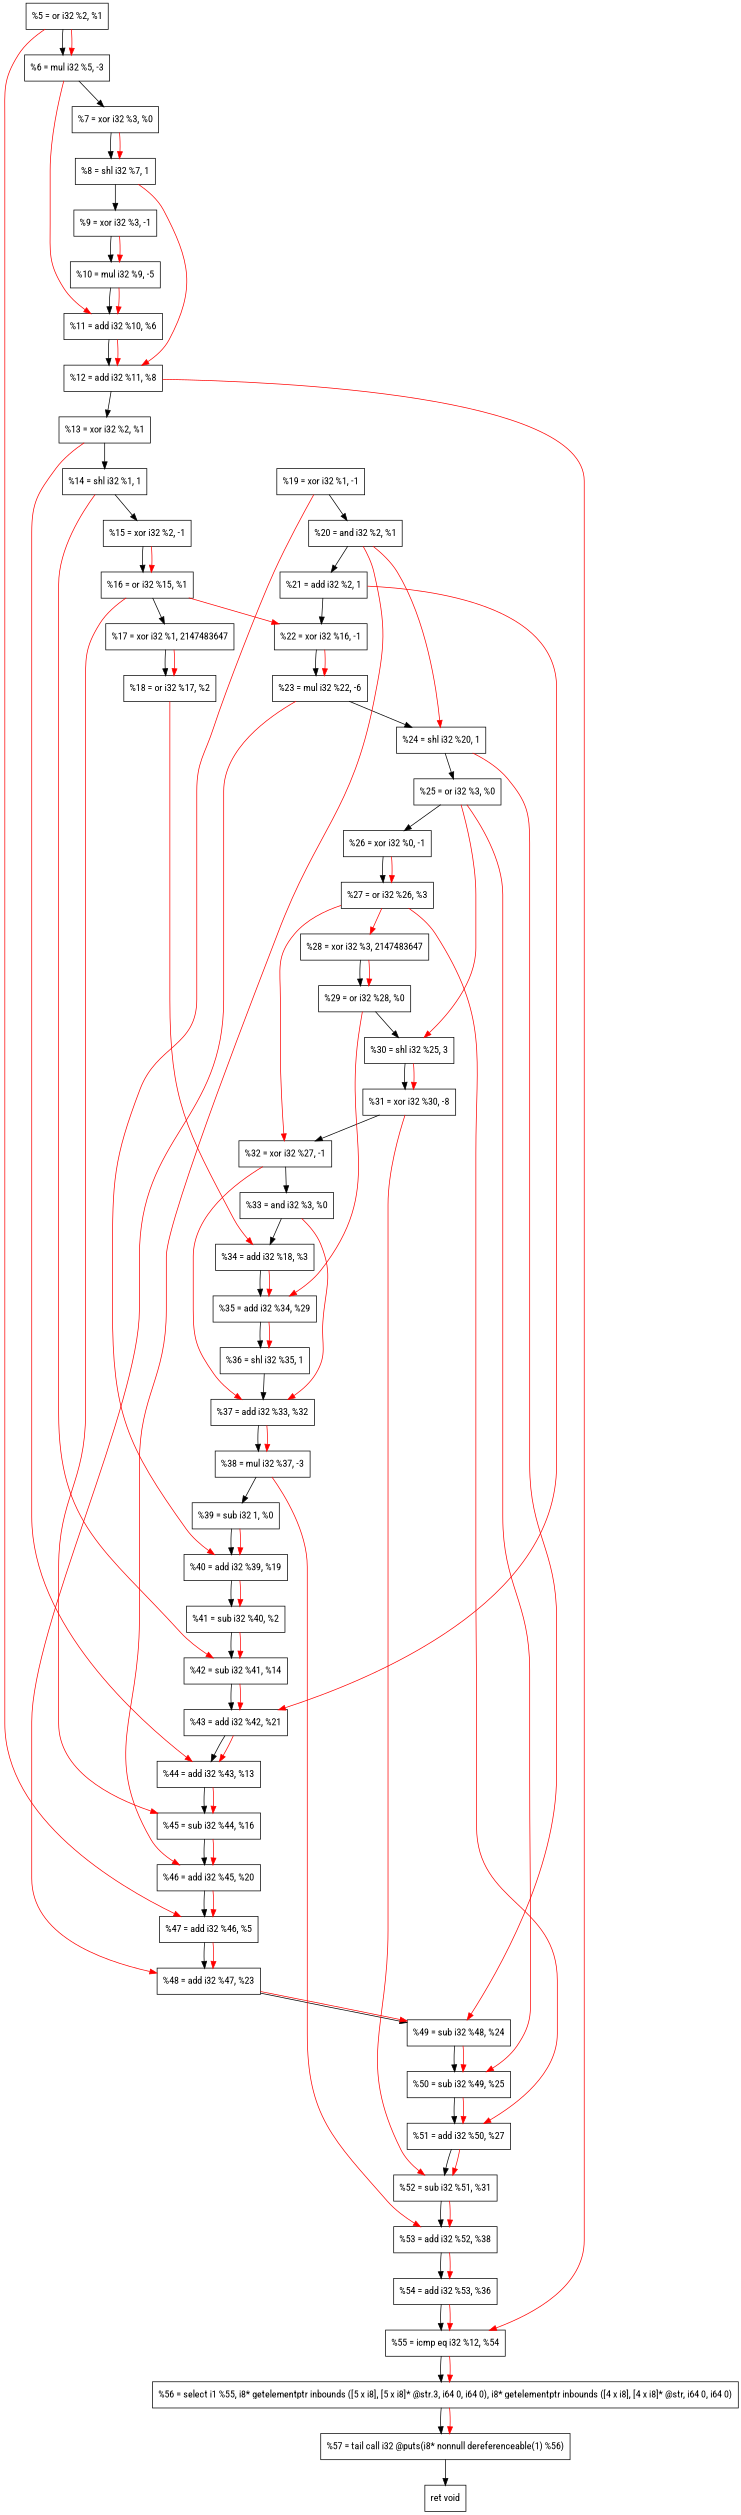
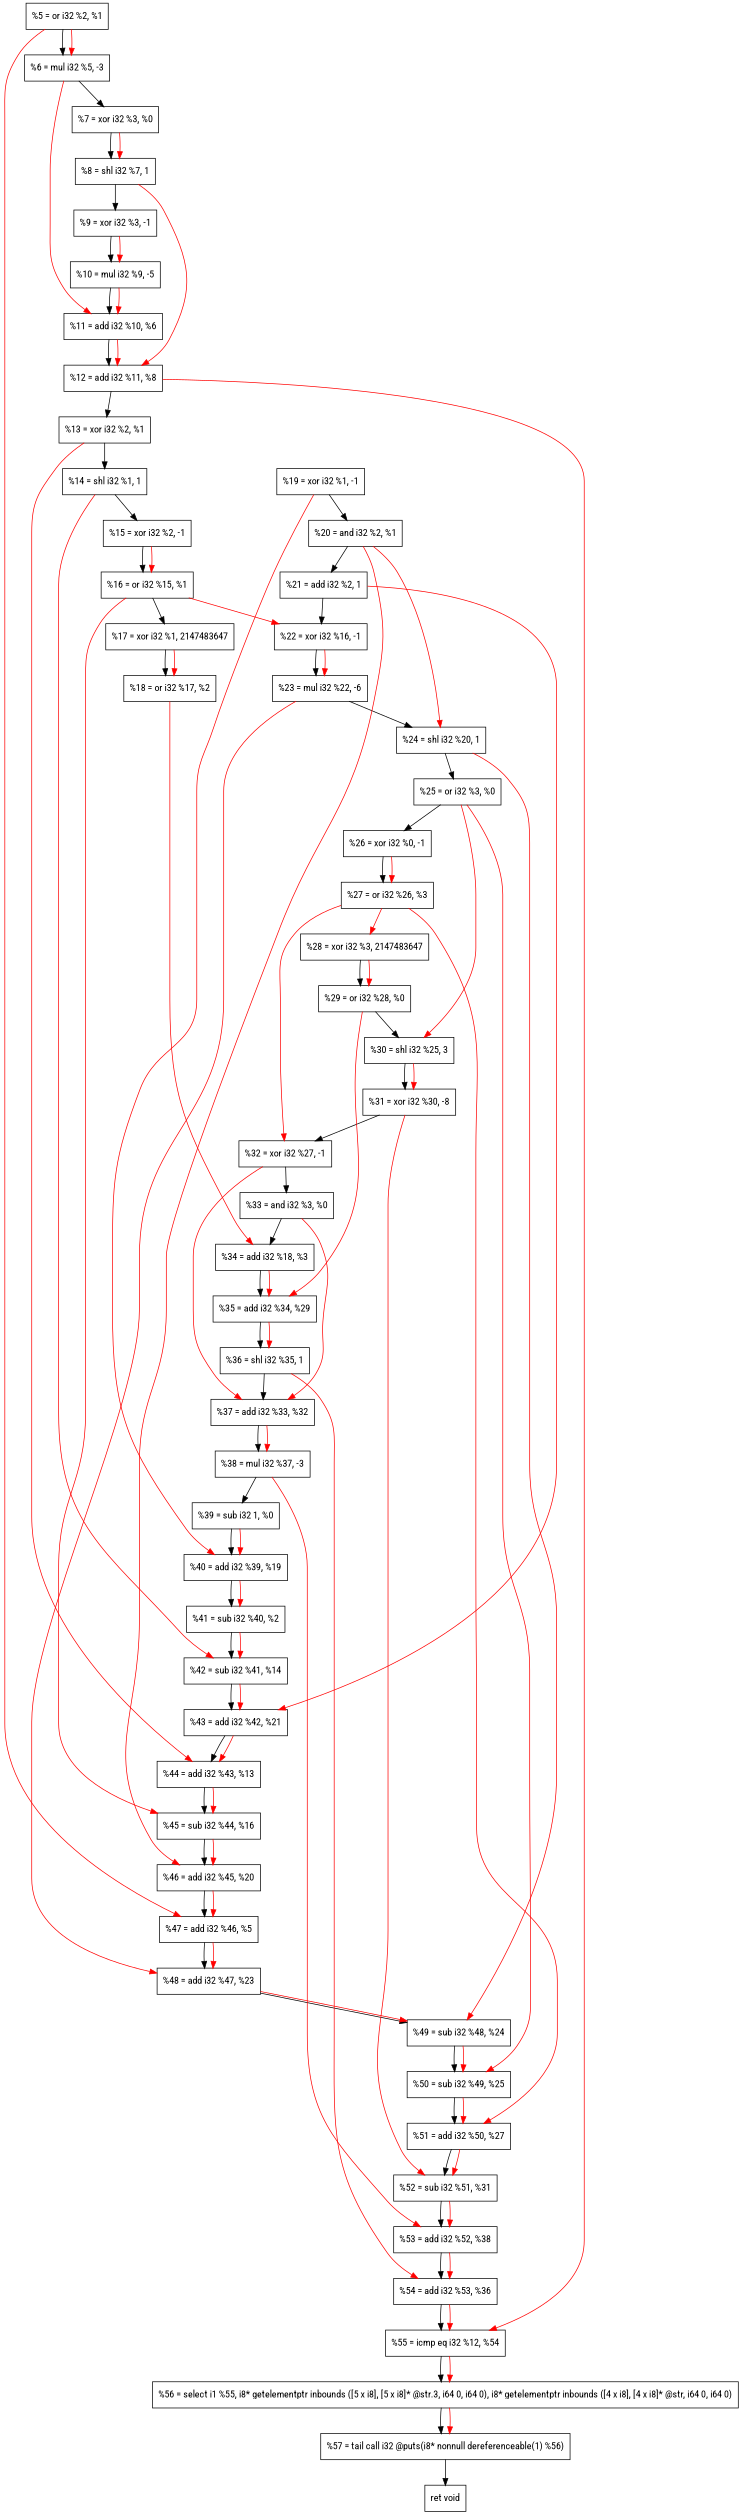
none -> (334, 1827)
